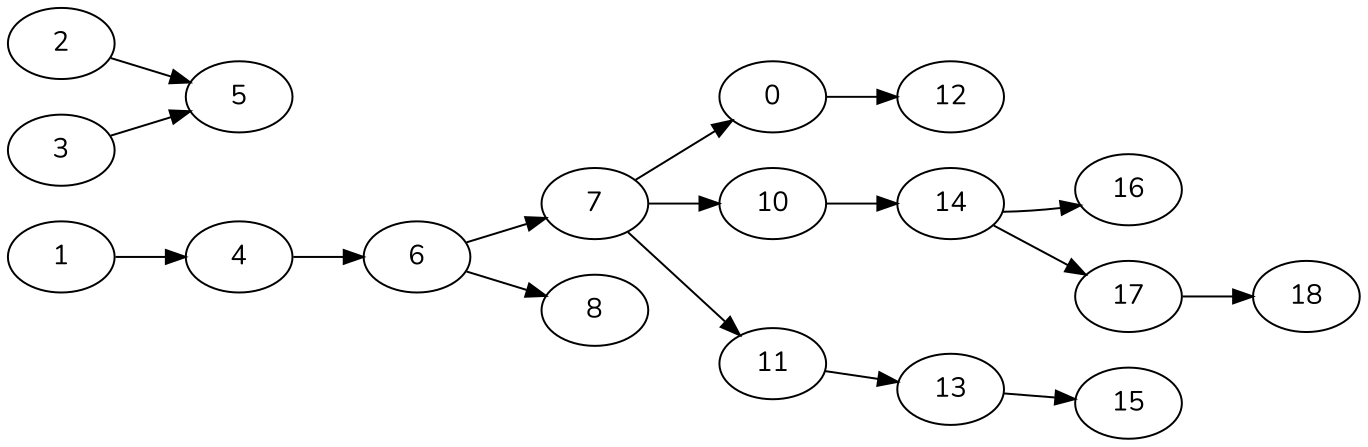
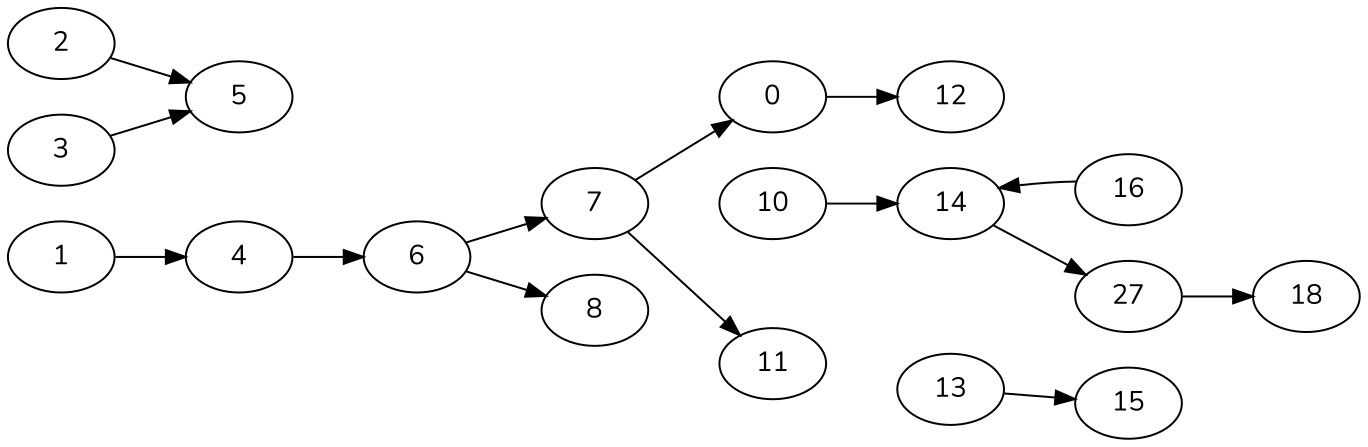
(674, 204) -> none
(1032, 211) -> (1048, 183)
(1129, 296) -> (1129, 296)
(852, 375) -> none
